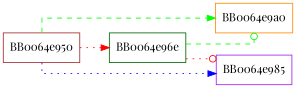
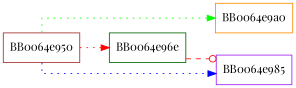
(117, 18) -> (117, 18)
(222, 44) -> none
(198, 59) -> (198, 59)
